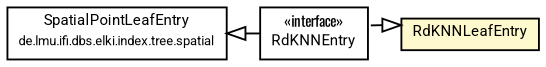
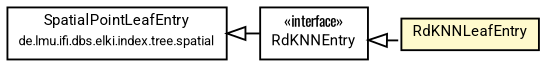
(375, 25) -> (394, 40)
